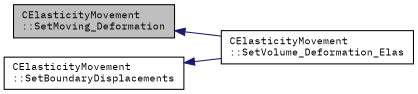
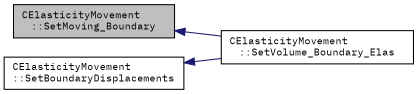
(94, 21) -> (94, 21)
(317, 47) -> (317, 47)
